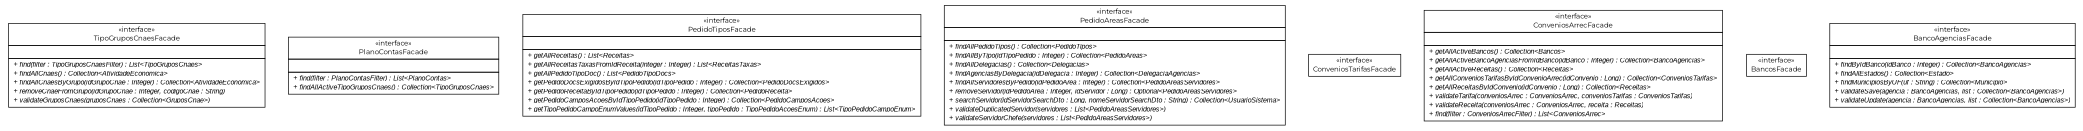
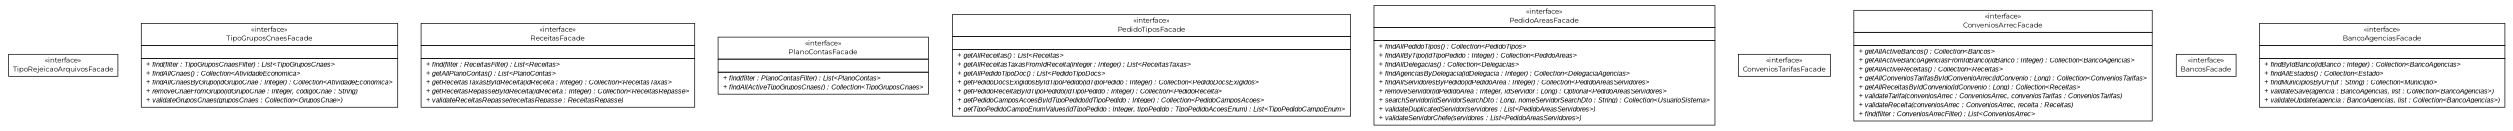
none -> (63, 65)
none -> (558, 65)
